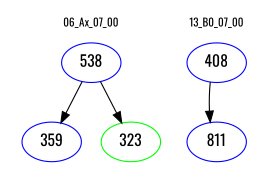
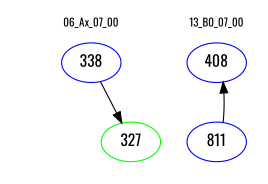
(91, 63) -> (91, 63)
(209, 97) -> (224, 108)
(52, 142) -> none
(131, 142) -> (131, 142)
